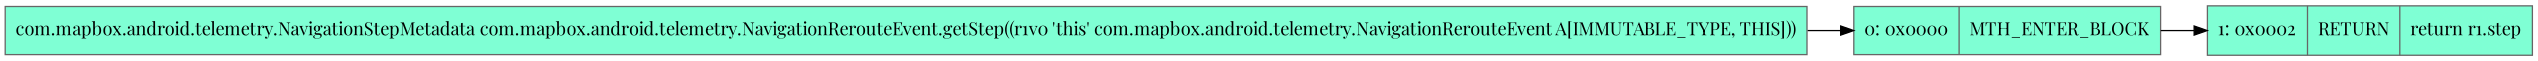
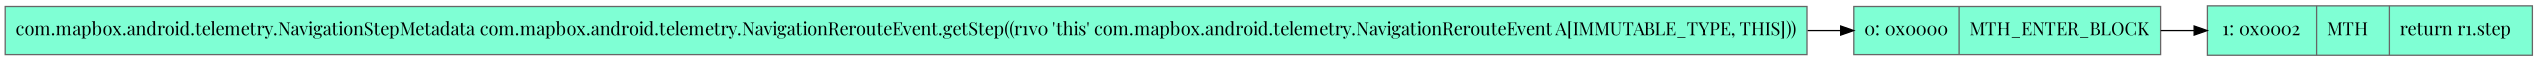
(2354, 30) -> (2348, 30)
